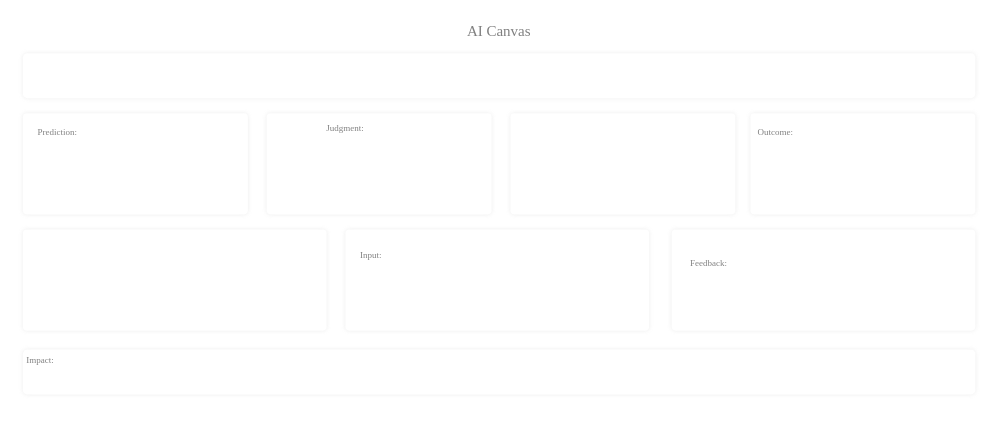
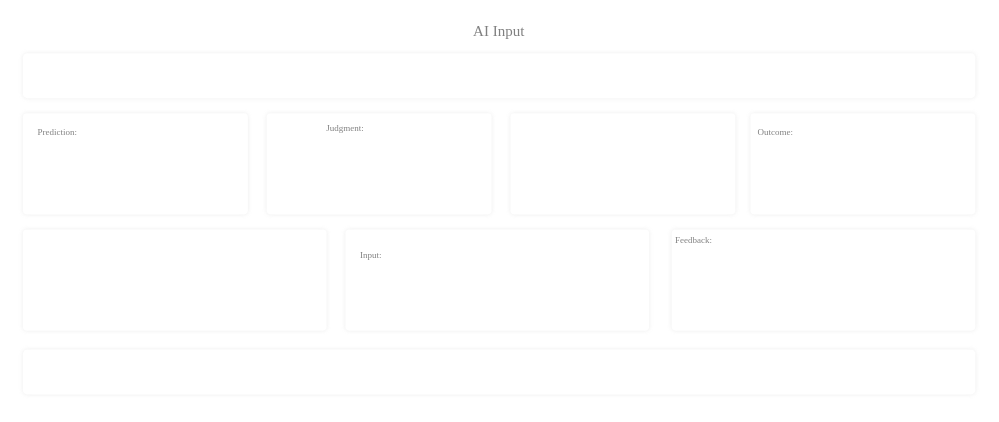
(499, 30) -> (499, 30)
(732, 263) -> (717, 240)
(77, 360) -> none
